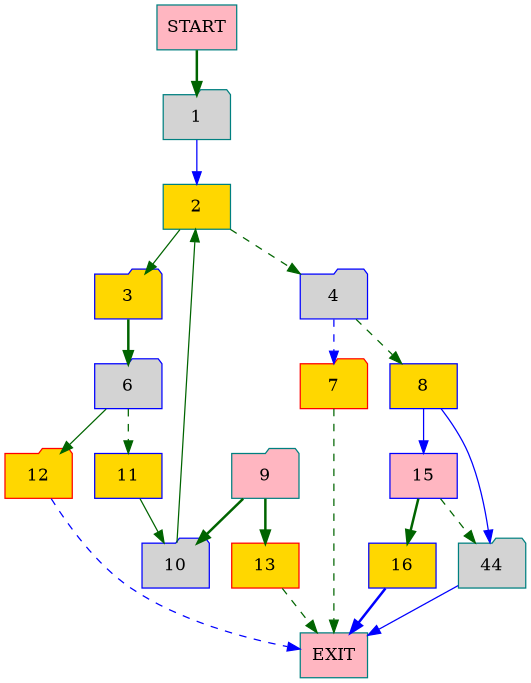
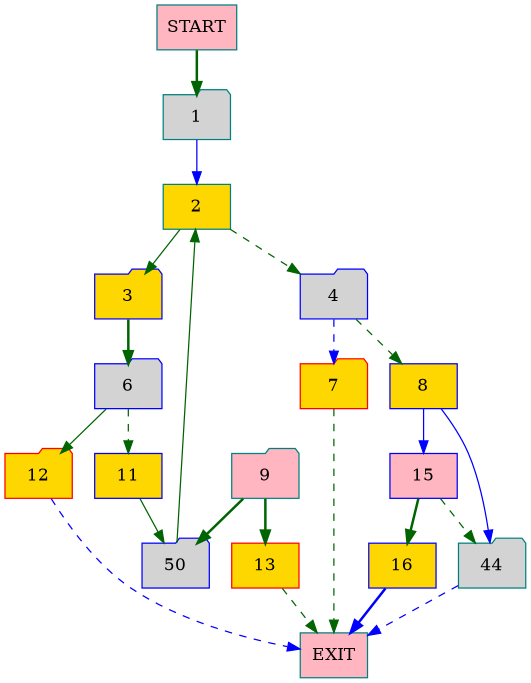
(176, 566) -> (176, 566)
(419, 607) -> (419, 607)
